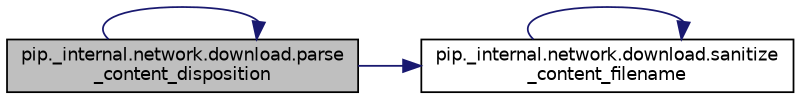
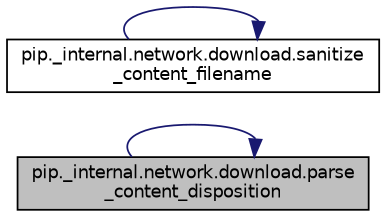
(381, 66) -> none
